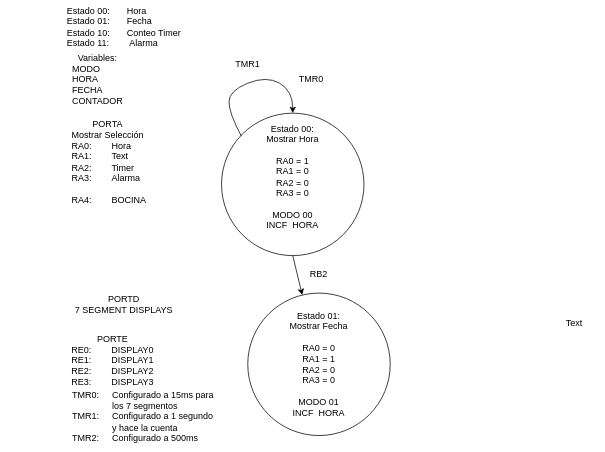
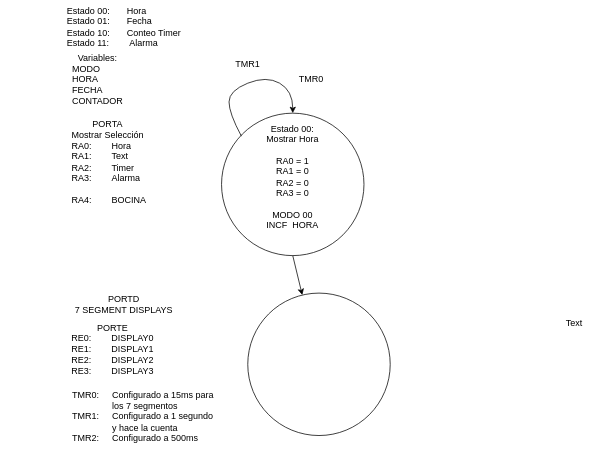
(319, 274) -> none
(113, 360) -> (113, 349)
(319, 364) -> none
